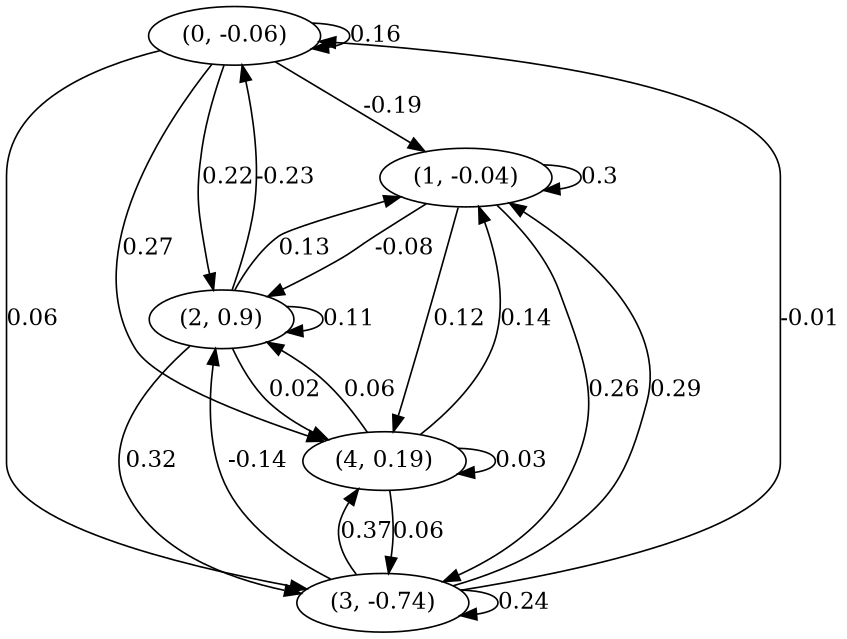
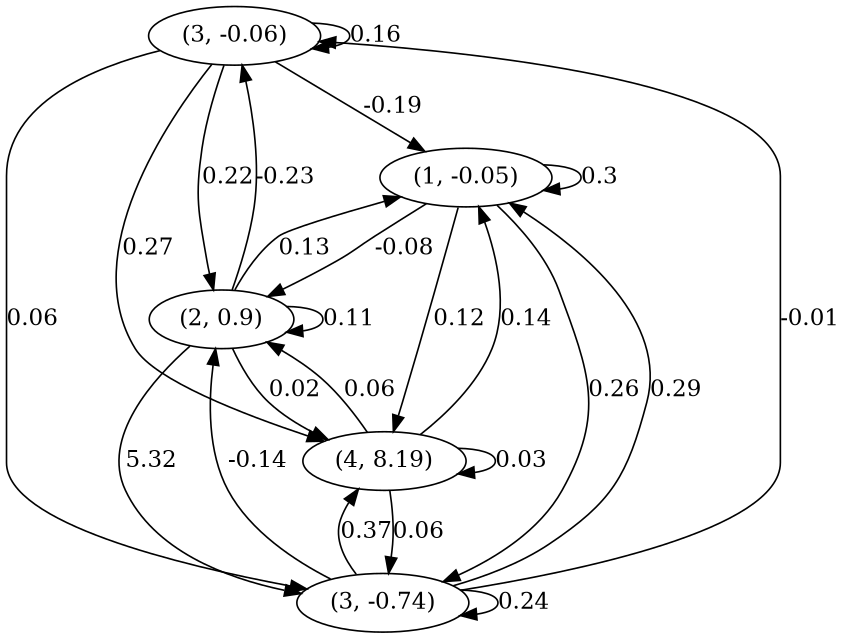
(235, 36) -> (235, 36)
(466, 178) -> (466, 178)
(152, 461) -> (152, 461)
(384, 461) -> (384, 461)
